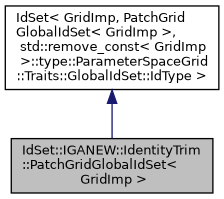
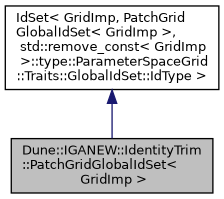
(112, 166) -> (112, 166)
